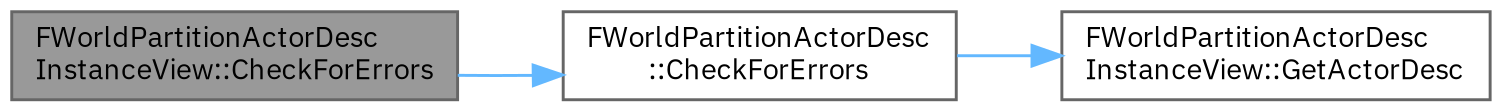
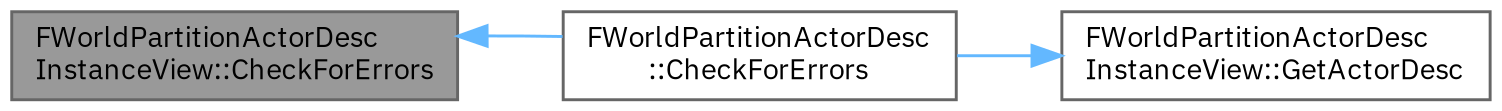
(495, 76) -> (525, 36)
